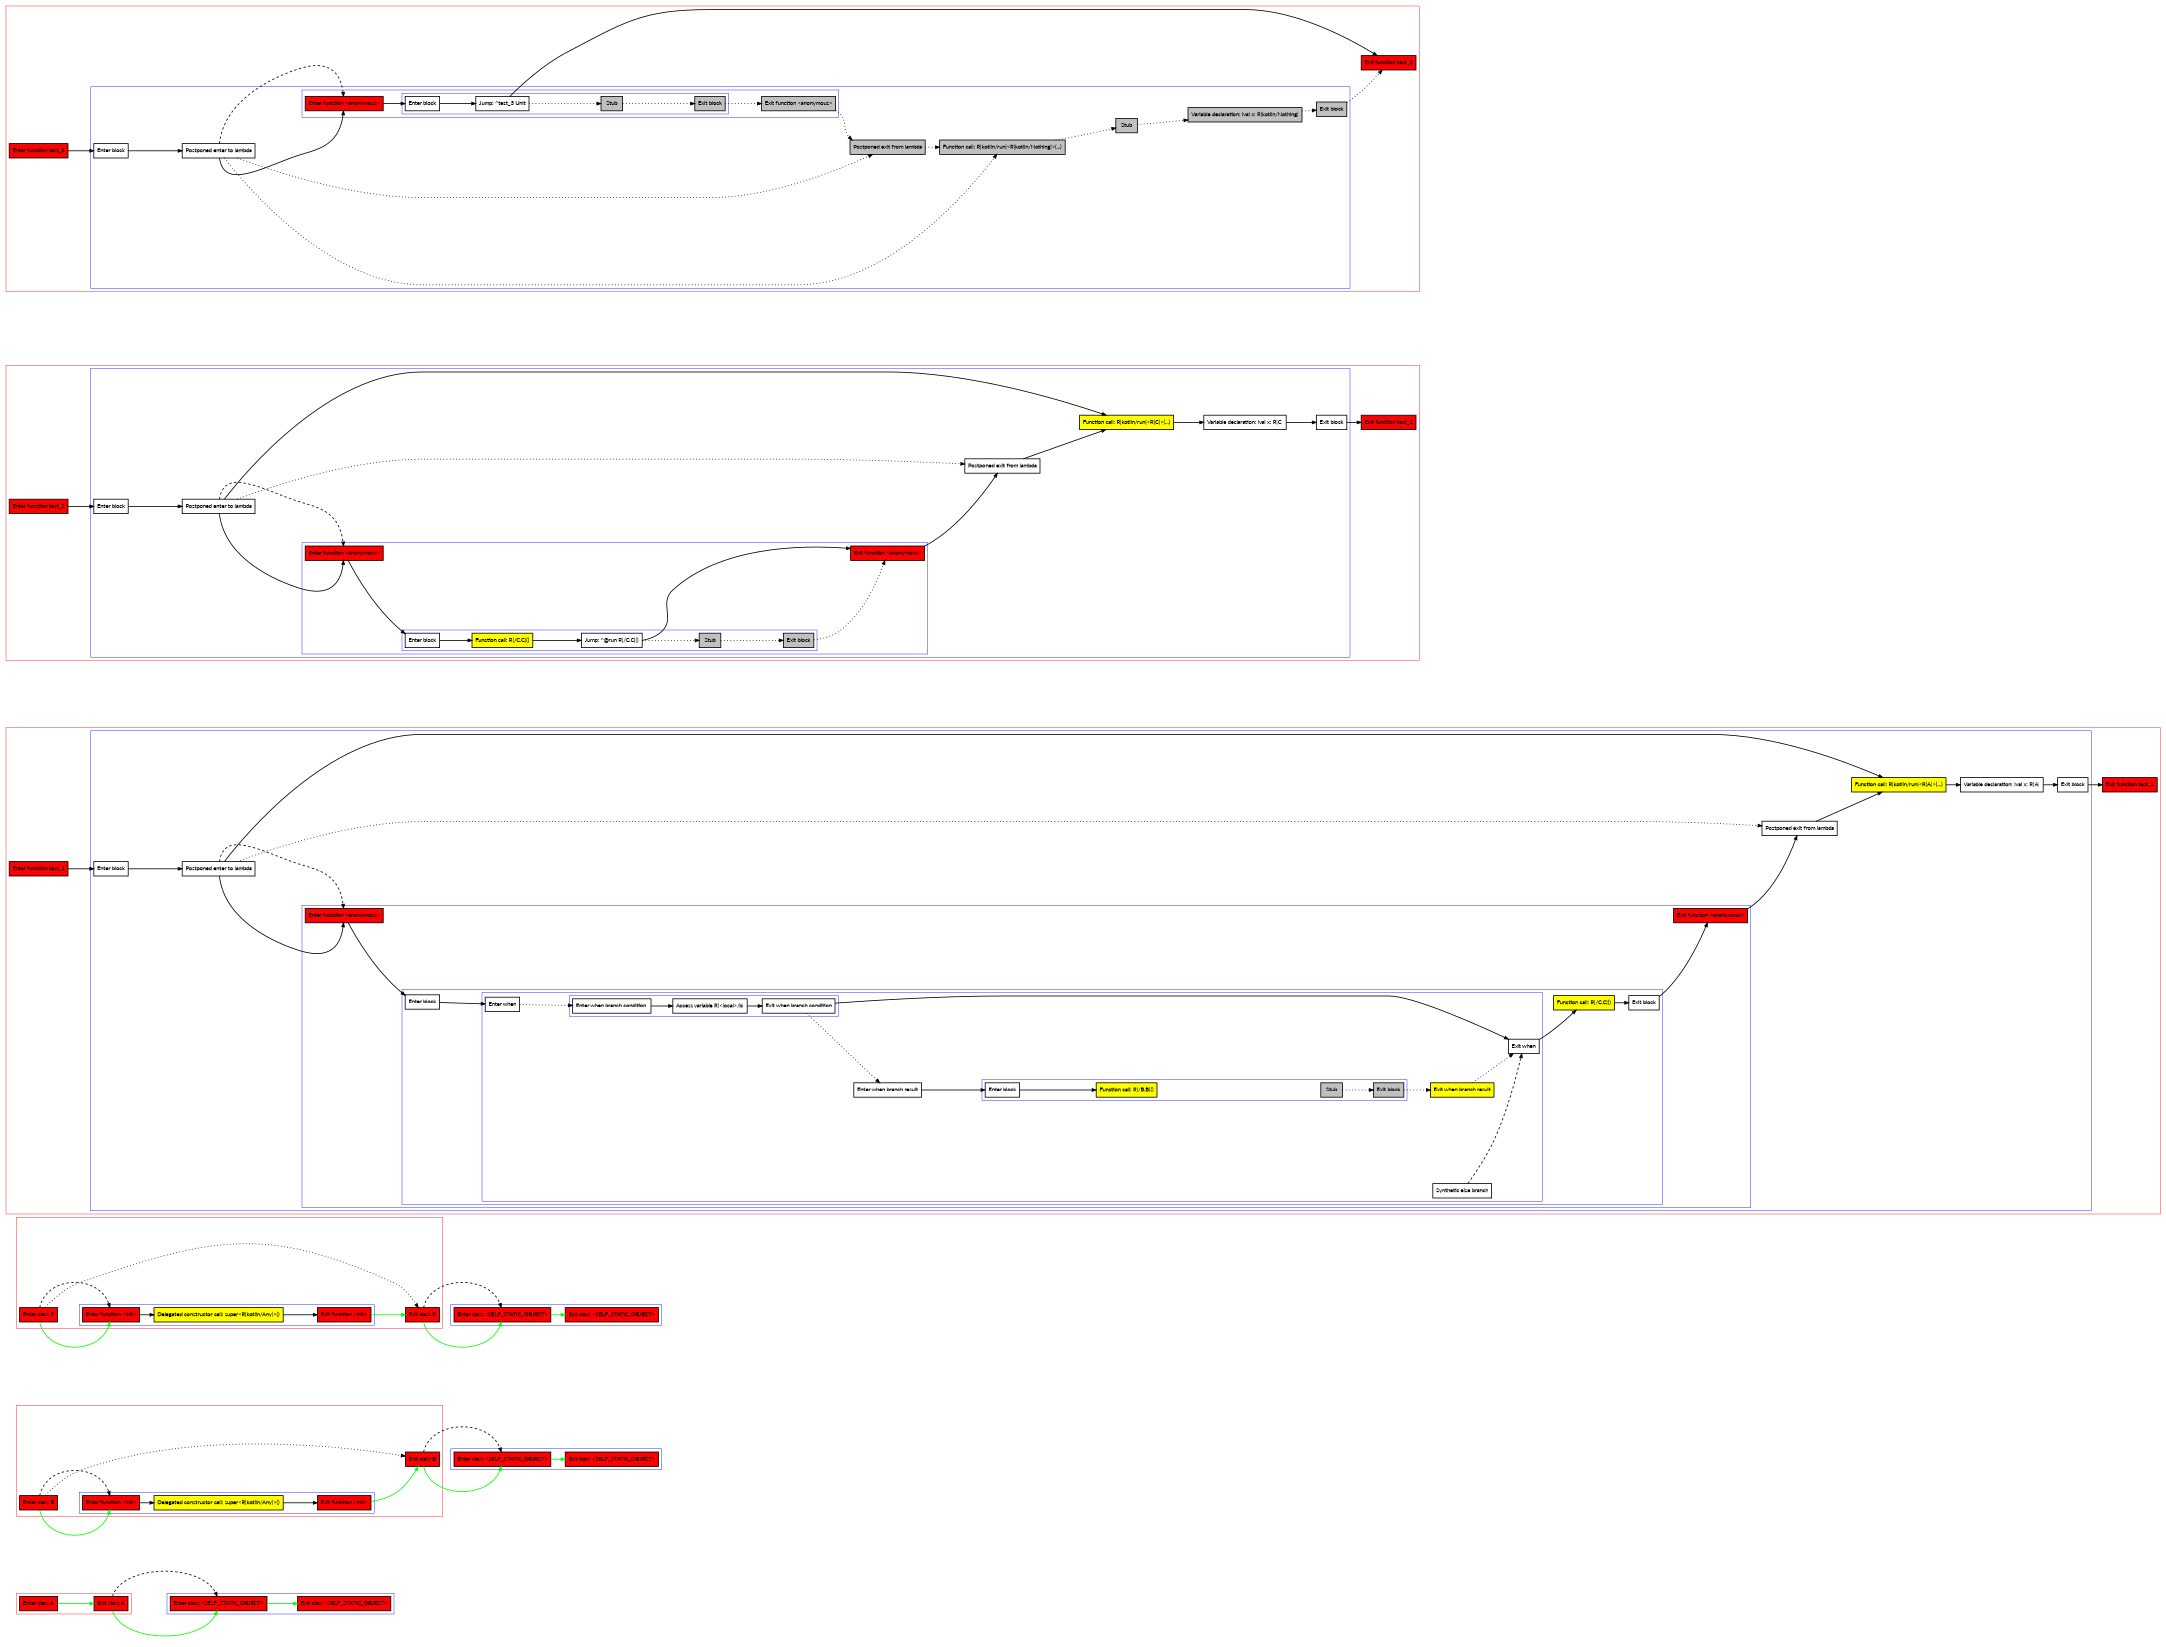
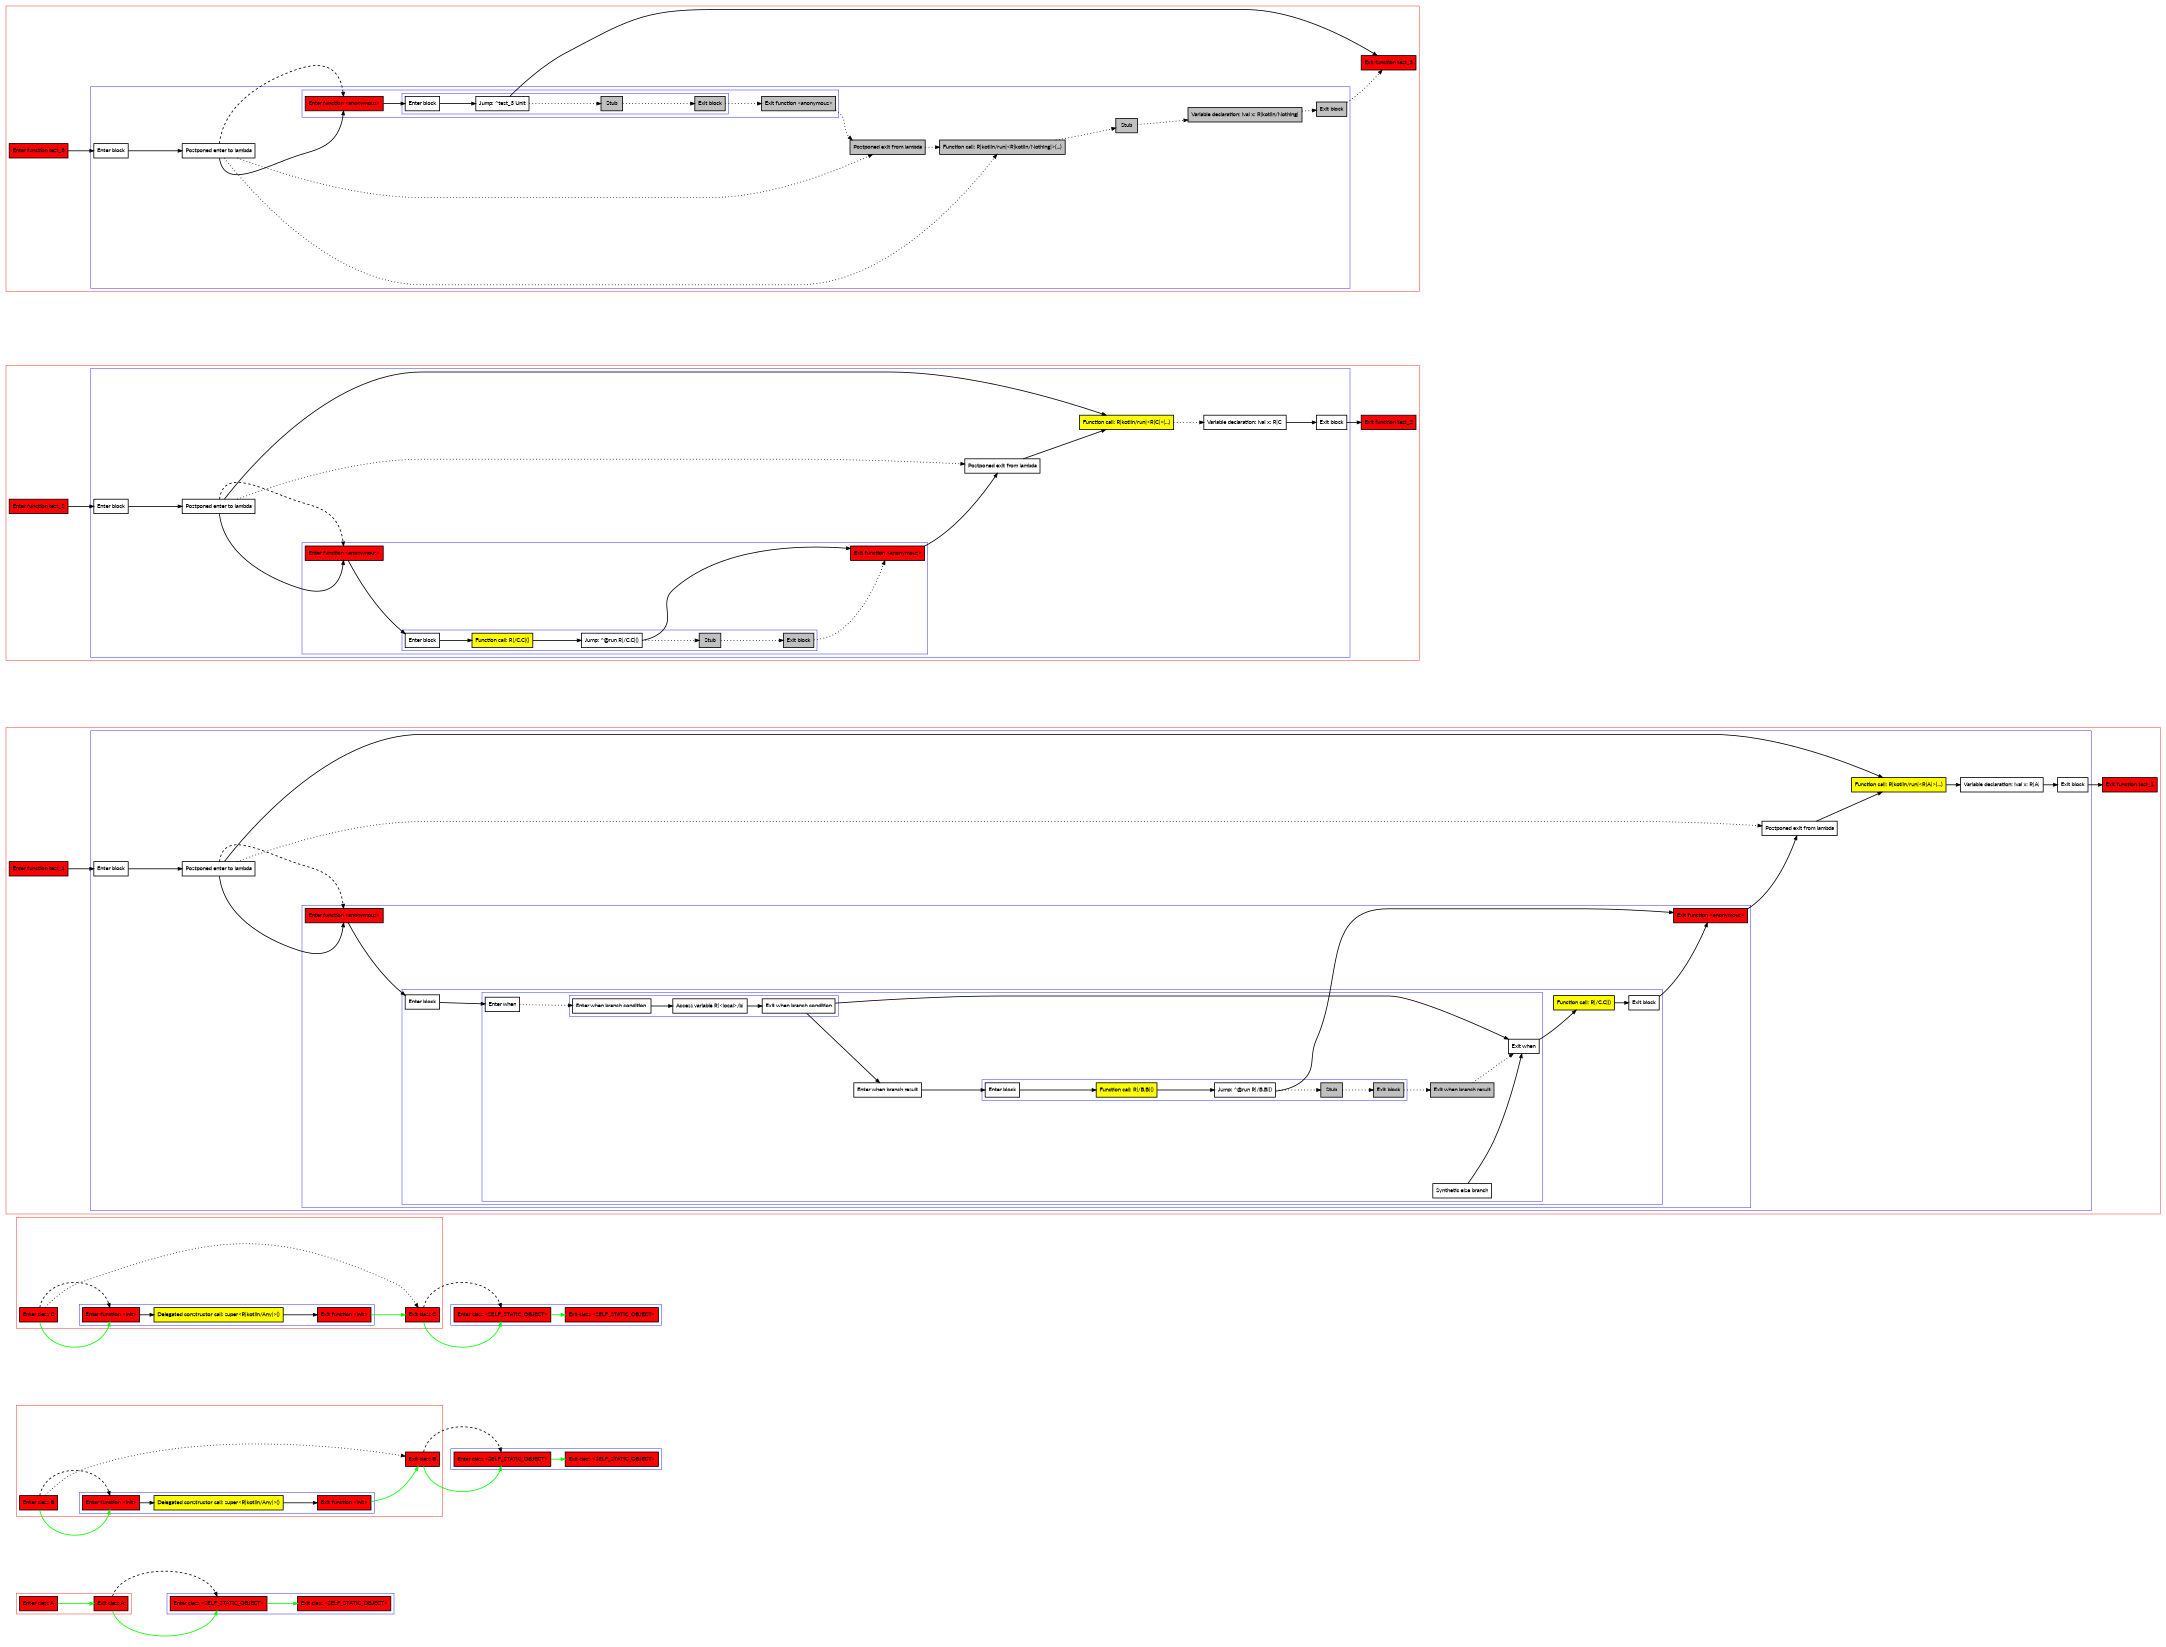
(1187, 422) -> (1187, 422)
(842, 1047) -> (842, 1047)
none -> (1245, 1090)
(1462, 1090) -> (1462, 1090)
(1501, 1123) -> (1501, 1123)
